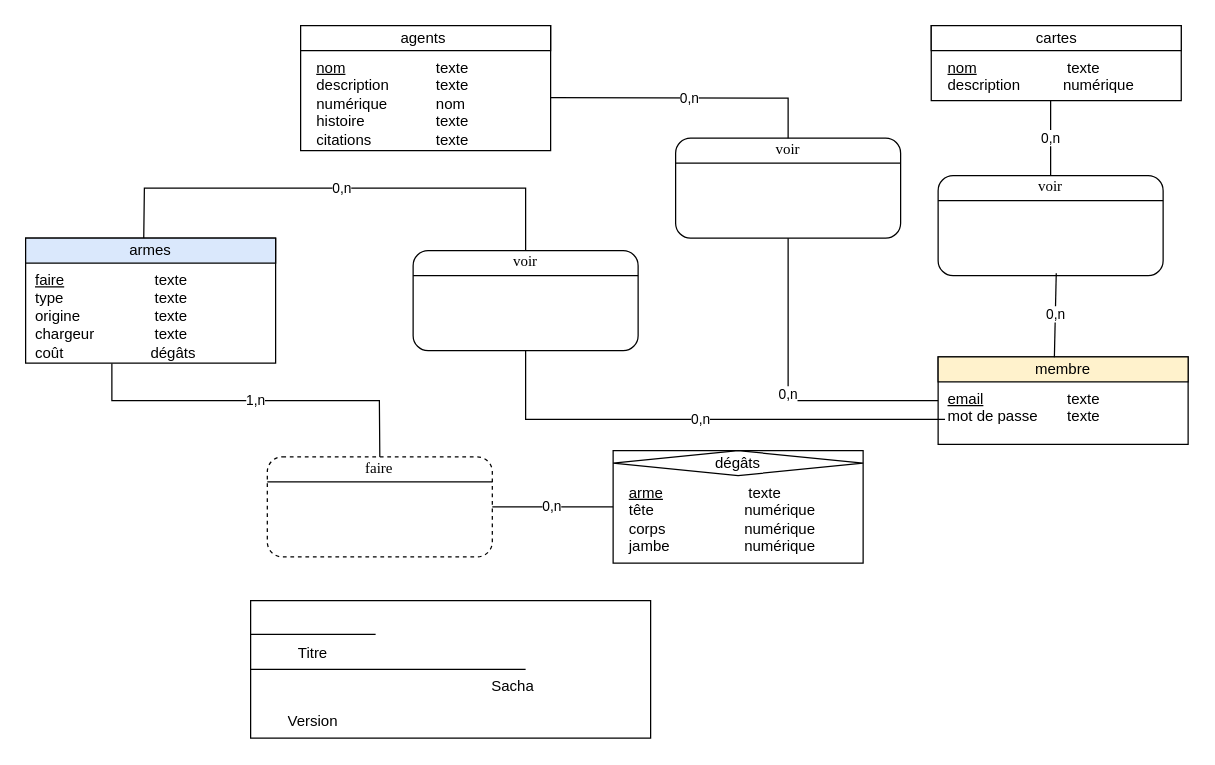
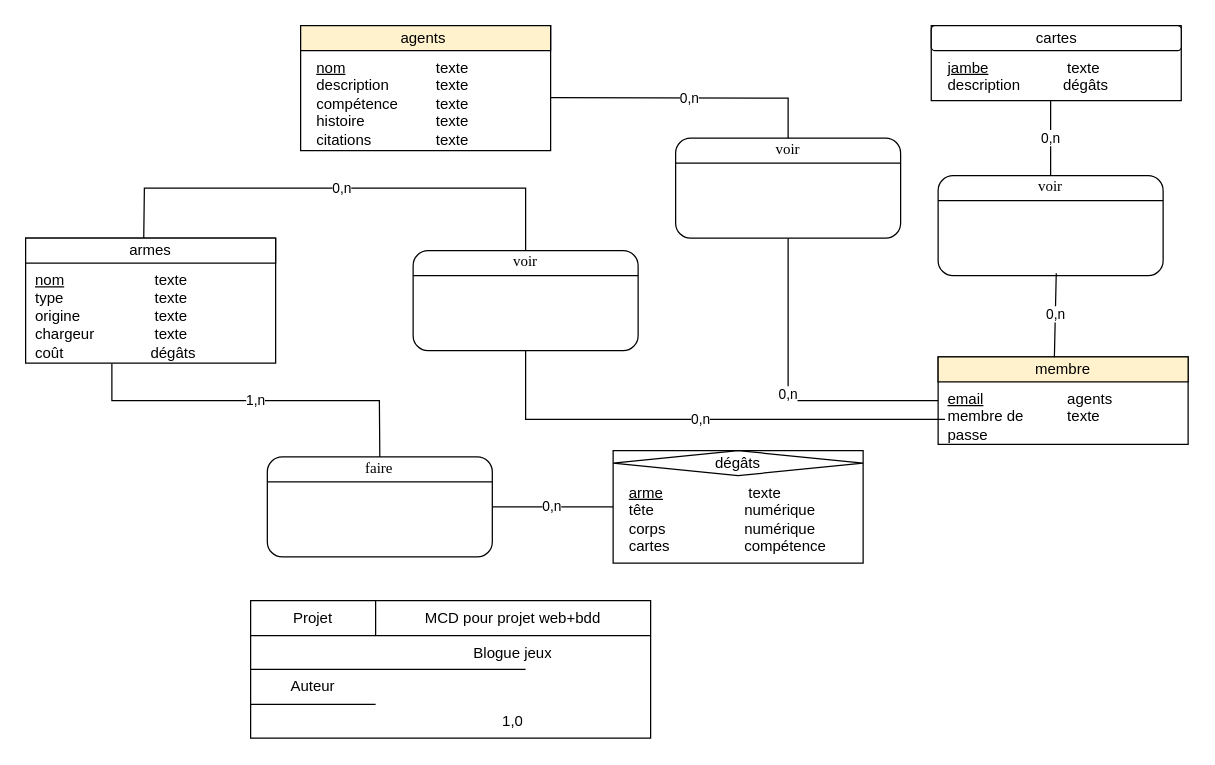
(426, 38) -> (426, 38)
(1056, 38) -> (1056, 38)
(990, 77) -> (990, 77)
(1095, 77) -> (1085, 77)
(359, 104) -> (359, 104)
(449, 104) -> (449, 104)
(151, 251) -> (151, 251)
(69, 317) -> (69, 317)
(995, 409) -> (1003, 418)
(1080, 409) -> (1085, 409)
(380, 507) -> (380, 507)
(650, 520) -> (655, 520)
(776, 520) -> (783, 520)
none -> (313, 618)
none -> (513, 618)
(313, 653) -> none
none -> (513, 653)
none -> (313, 687)
(513, 687) -> none
(313, 721) -> none
none -> (513, 721)
